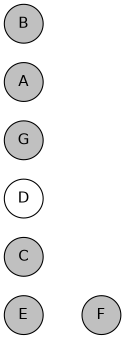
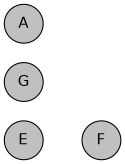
(24, 24) -> none
(24, 199) -> none
(24, 257) -> none
